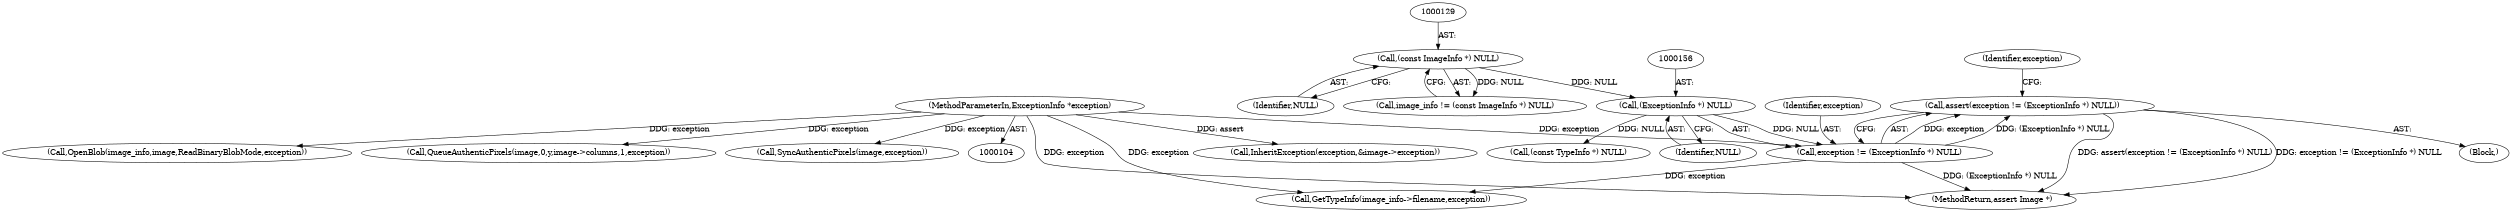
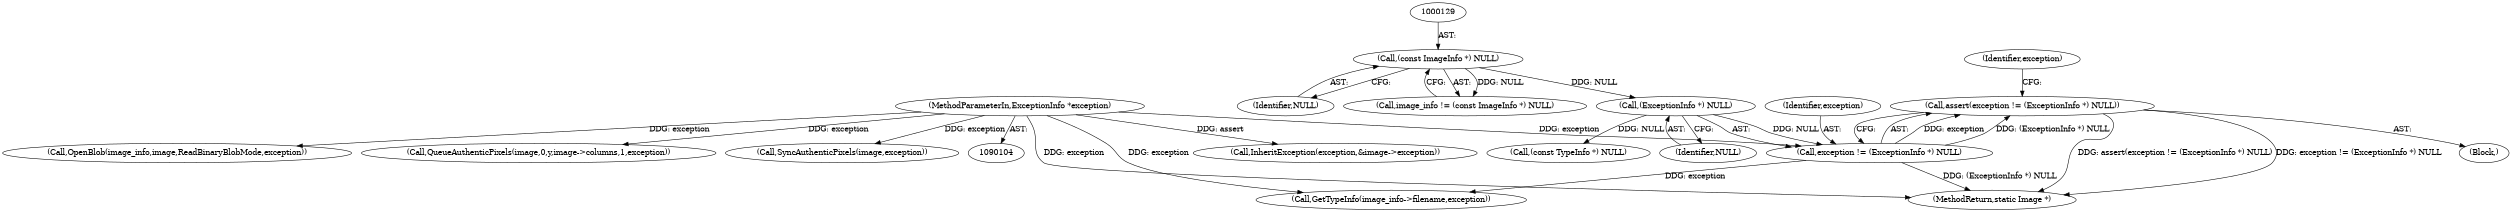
(1676, 59) -> none
(996, 153) -> (996, 153)
(1992, 200) -> (1992, 200)
